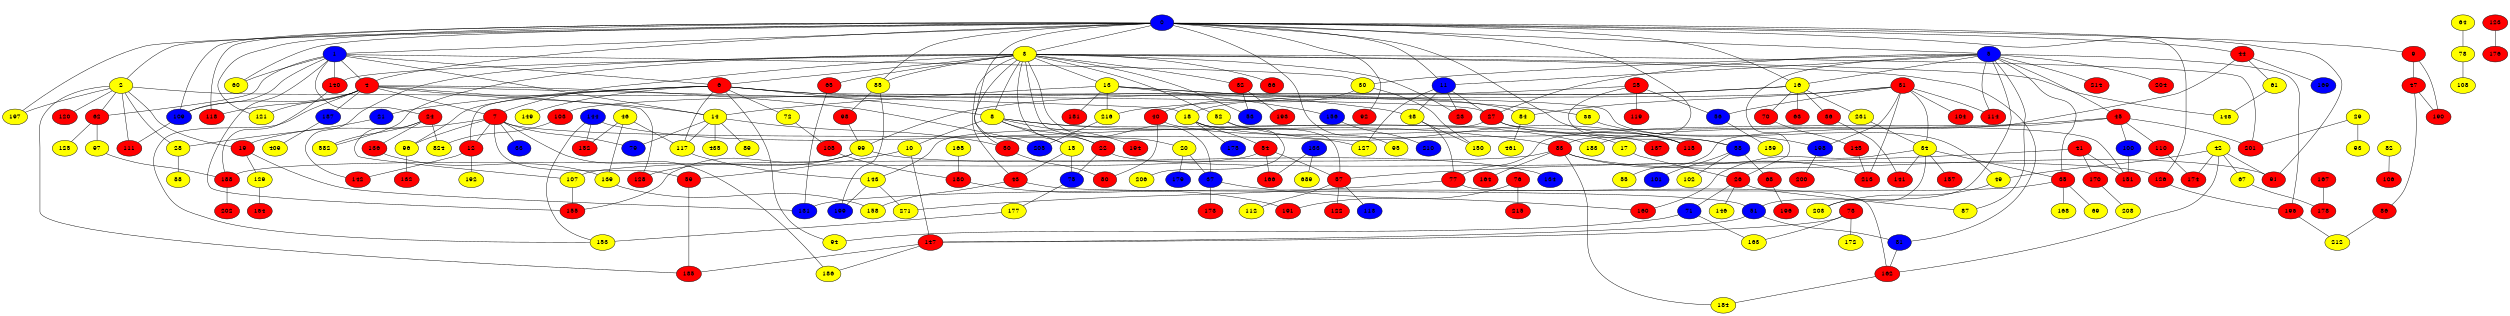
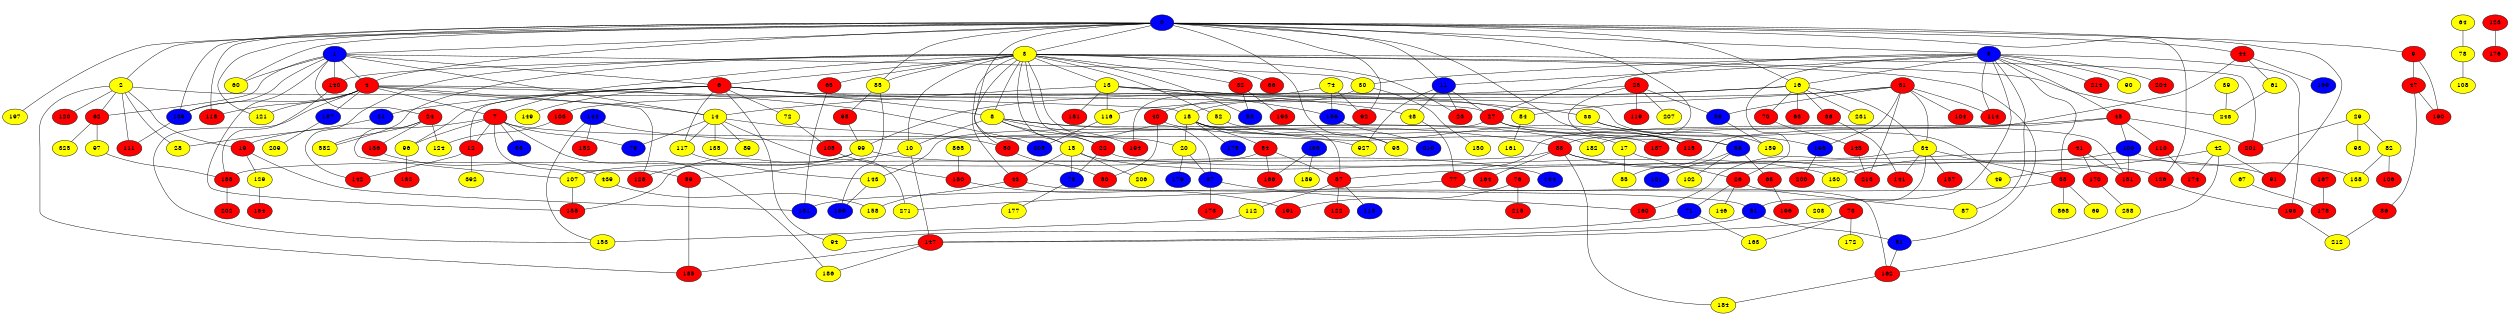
none -> (942, 80)
none -> (1331, 86)
none -> (2129, 86)
none -> (2227, 86)
(67, 99) -> none
(625, 117) -> none
(1107, 117) -> (1107, 117)
none -> (1669, 117)
(2226, 117) -> (2226, 117)
none -> (1679, 132)
none -> (1186, 133)
none -> (1292, 133)
(1445, 133) -> none
none -> (2374, 133)
(1902, 137) -> (1869, 105)
(65, 148) -> (65, 148)
(275, 148) -> (275, 148)
(439, 148) -> (439, 148)
(715, 148) -> (715, 148)
(958, 148) -> (958, 148)
(1364, 148) -> (1364, 148)
(1511, 148) -> (1511, 148)
(1592, 148) -> (1592, 148)
(2230, 164) -> none
(1250, 167) -> (1114, 168)
none -> (1624, 168)
(178, 180) -> none
(471, 180) -> (471, 180)
(607, 180) -> (607, 180)
(1307, 180) -> (1307, 180)
none -> (1835, 180)
none -> (2356, 180)
(888, 195) -> (818, 157)
(1913, 195) -> none
(2064, 211) -> (2064, 211)
(2128, 211) -> (2128, 211)
(808, 227) -> (944, 230)
